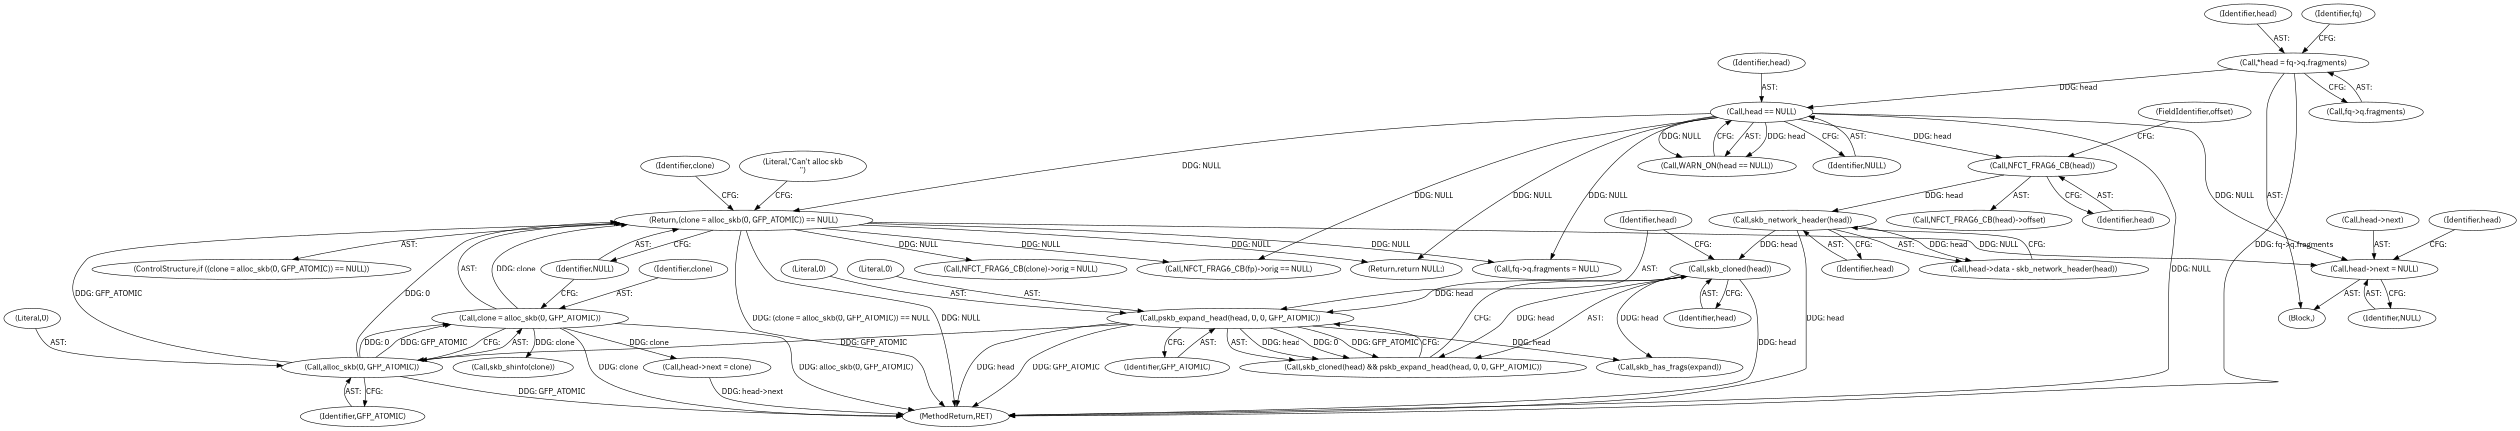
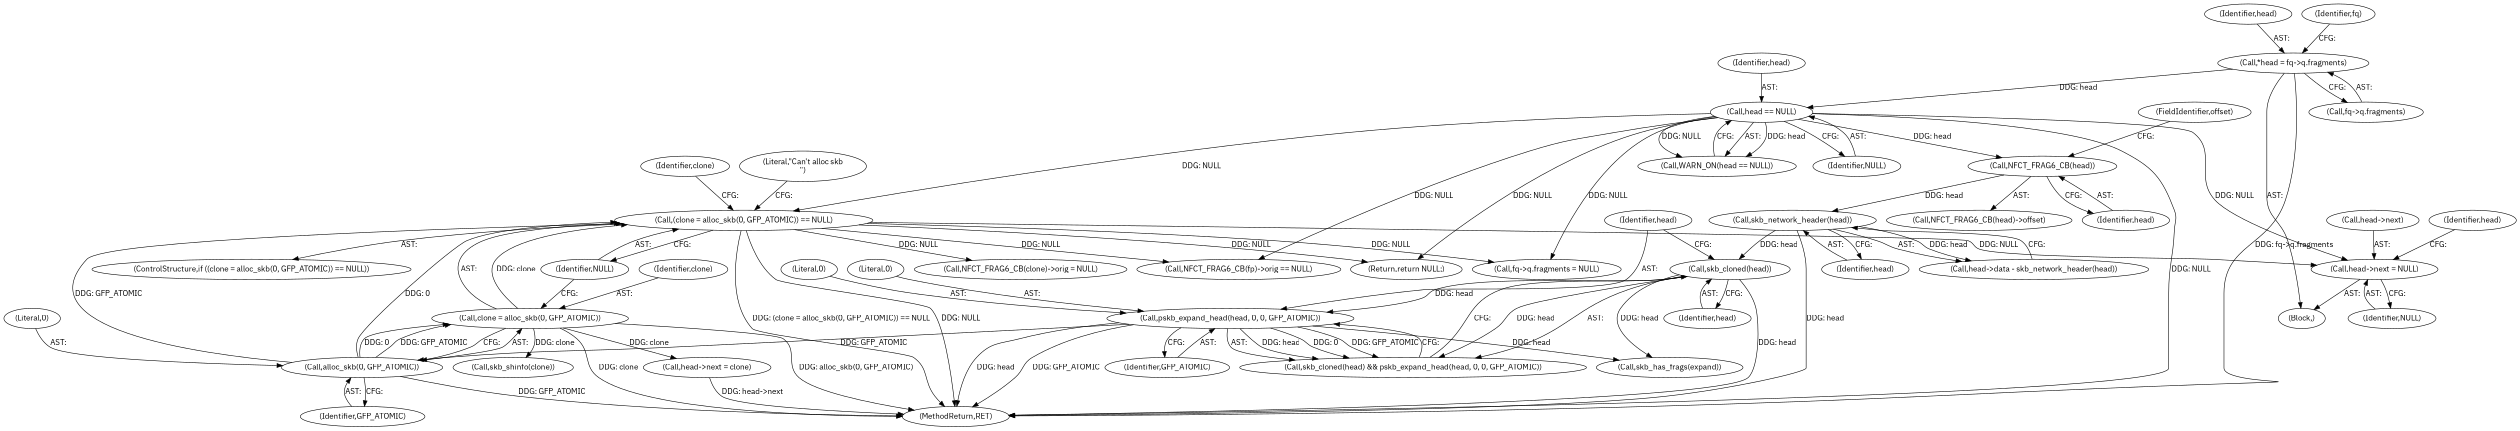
(744, 220) -> (744, 220)
